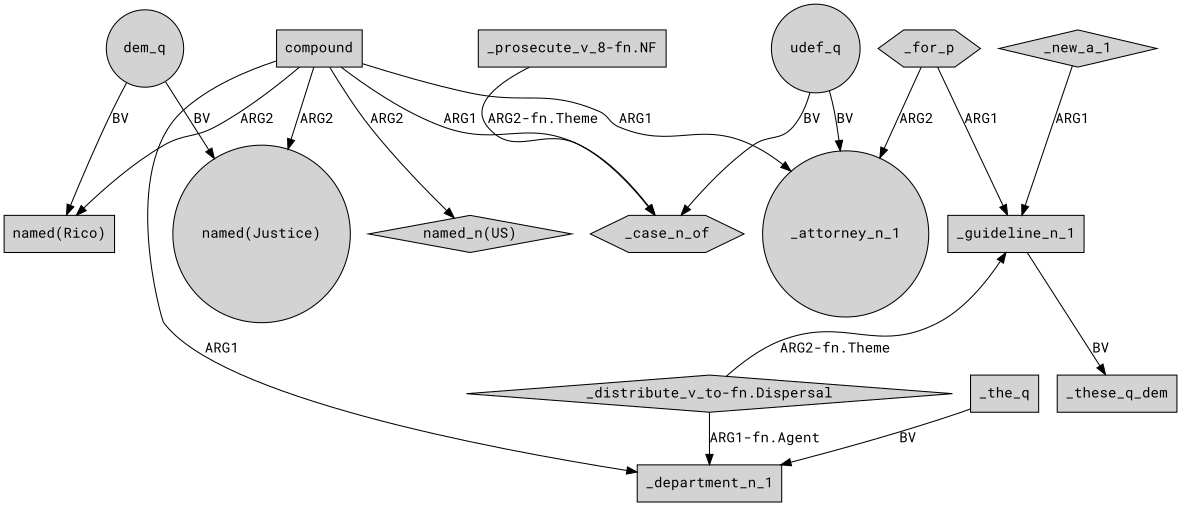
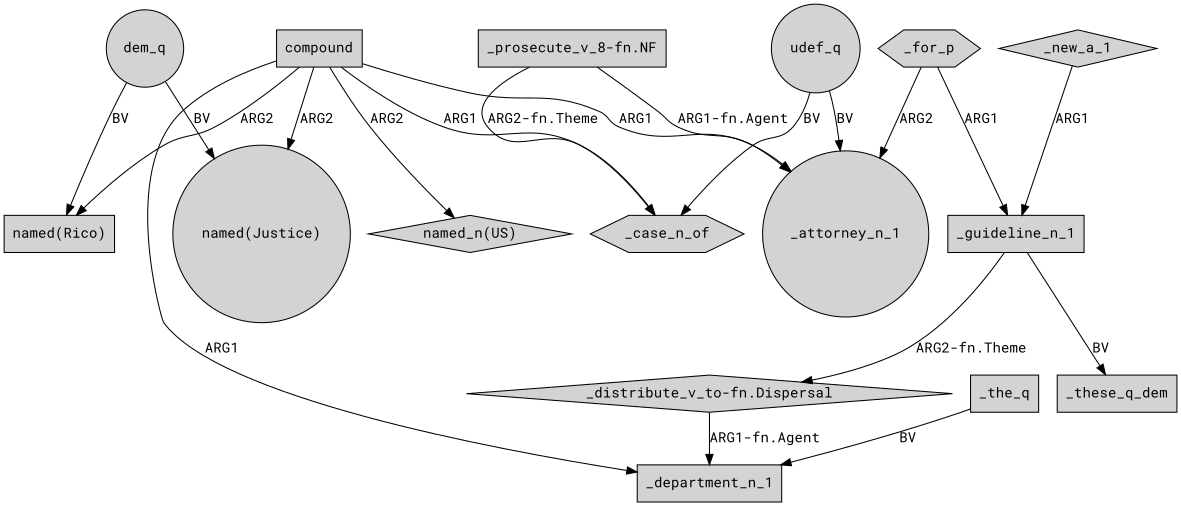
none -> (679, 127)
(871, 335) -> (923, 338)
